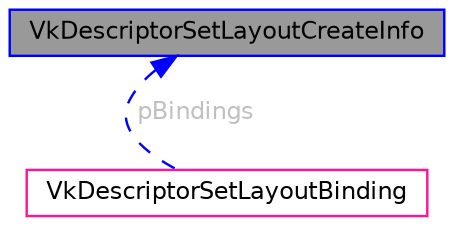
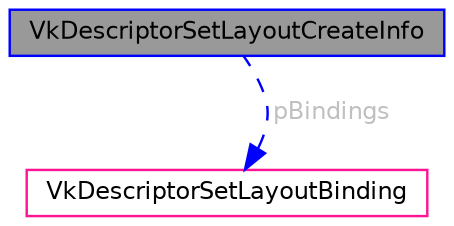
(128, 126) -> (266, 100)
